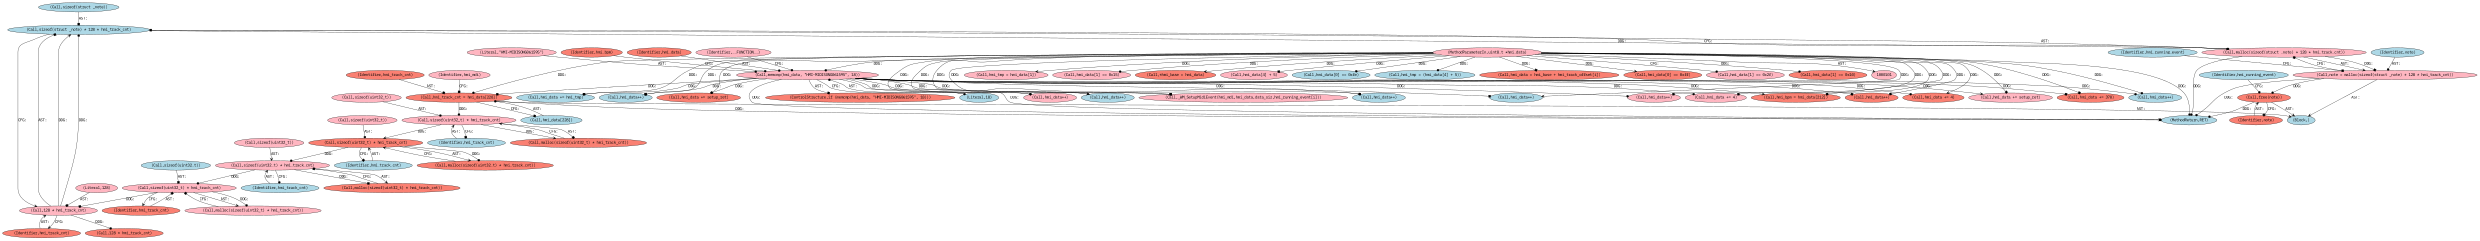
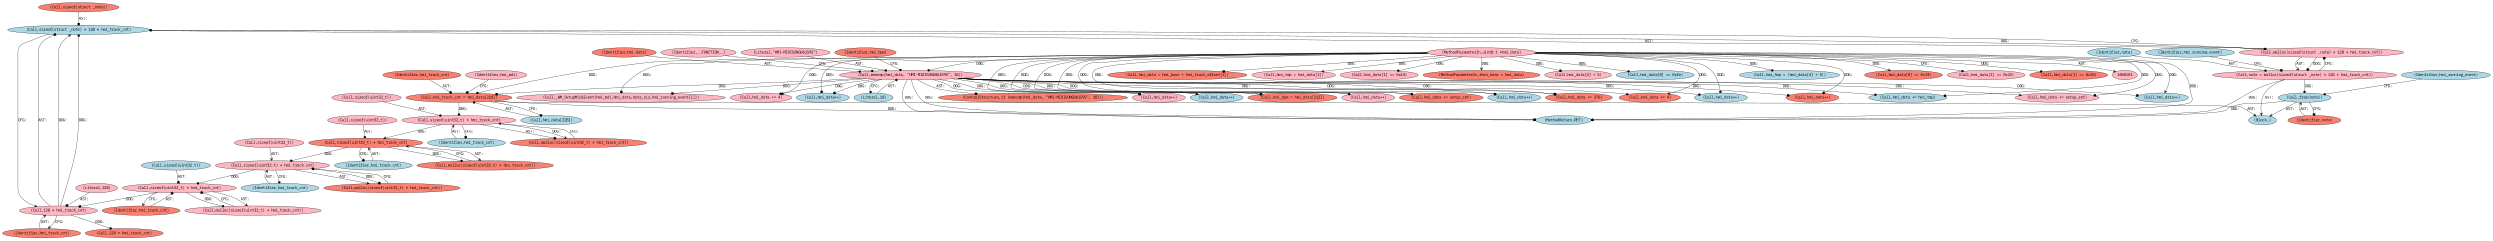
(79, 7) -> (79, 7)
(1812, 56) -> (1390, 87)
(2198, 69) -> none
(1176, 75) -> (1481, 75)
(2264, 98) -> (2305, 98)
